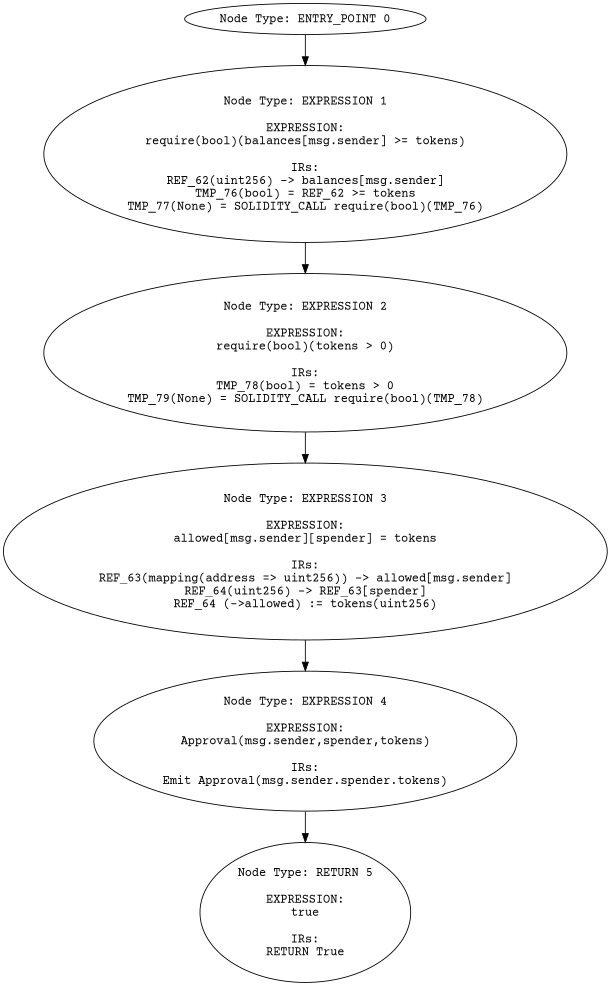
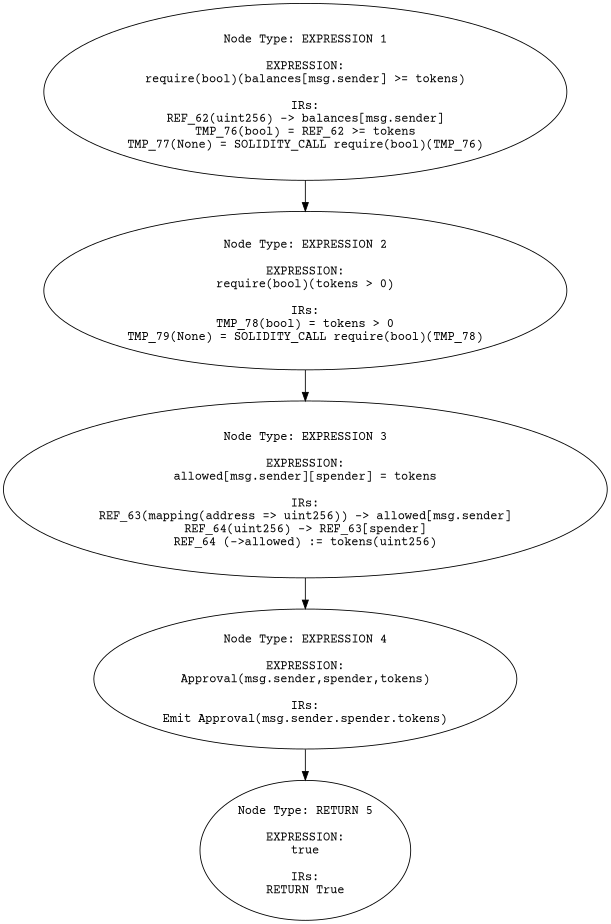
(305, 19) -> none
